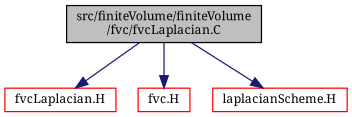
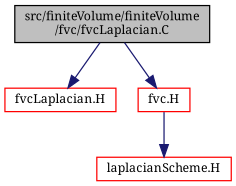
(222, 62) -> (164, 128)
